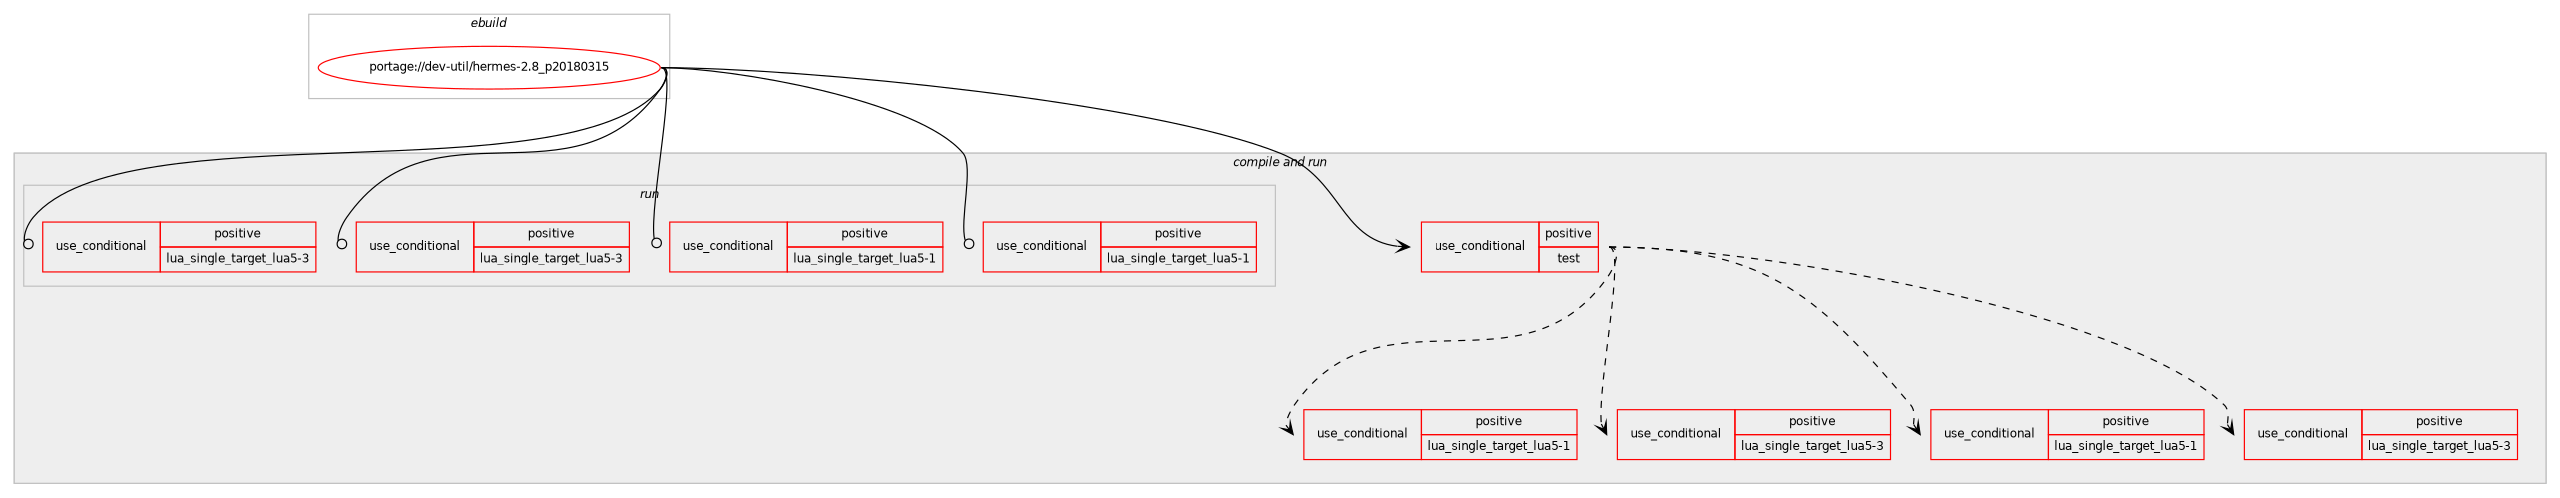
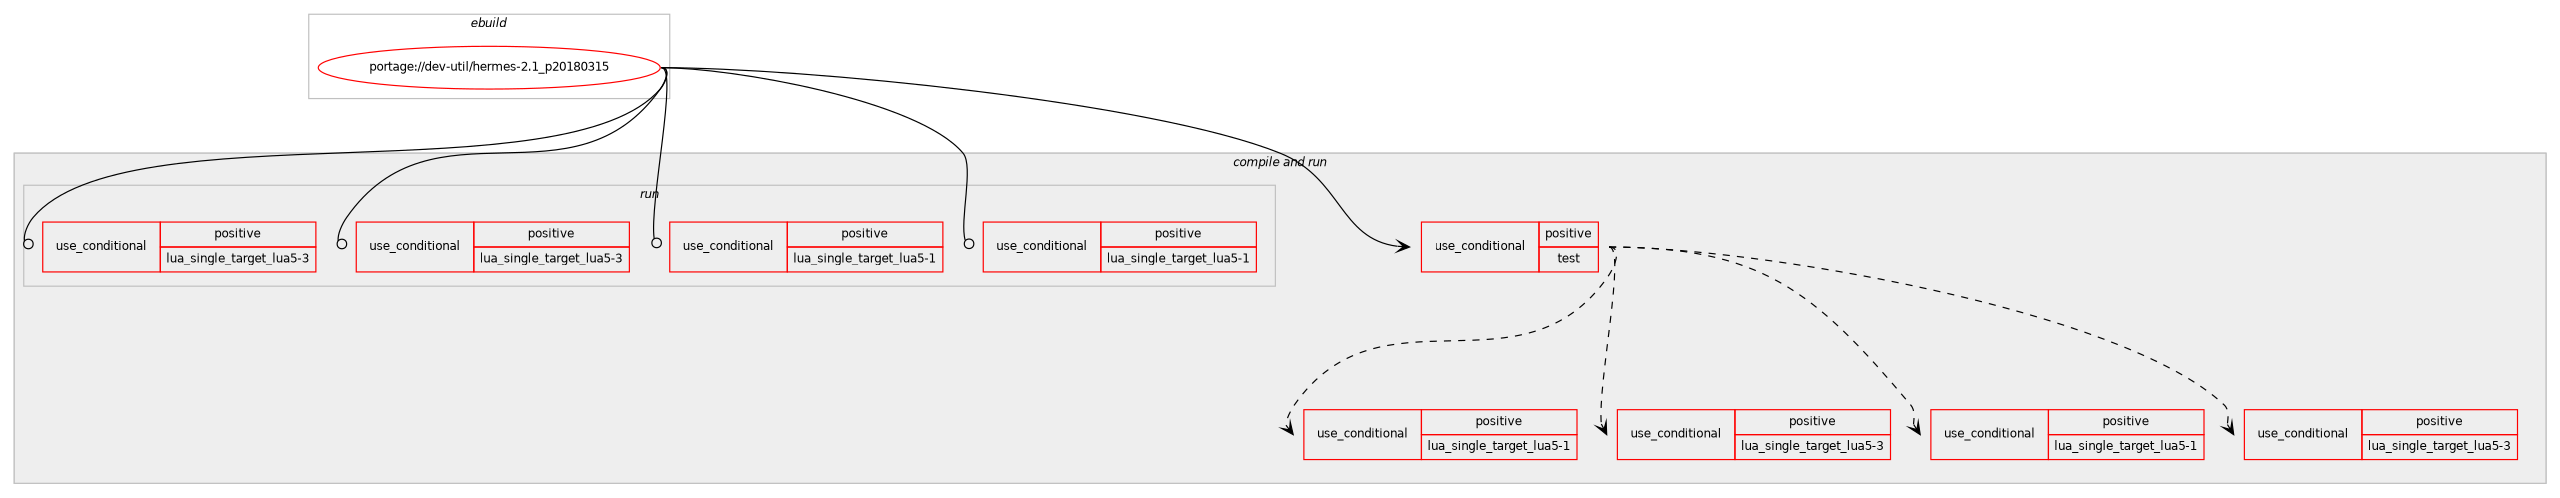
(489, 68) -> (489, 68)
